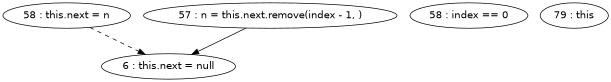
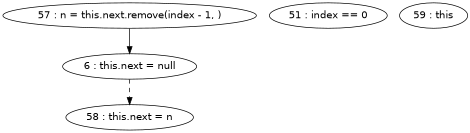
(469, 16) -> (328, 16)
(574, 16) -> (434, 16)
(114, 39) -> (130, 88)
